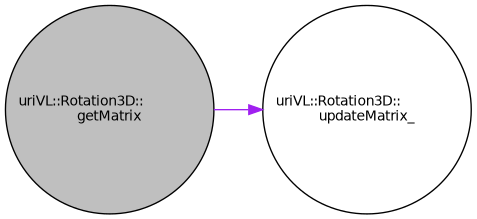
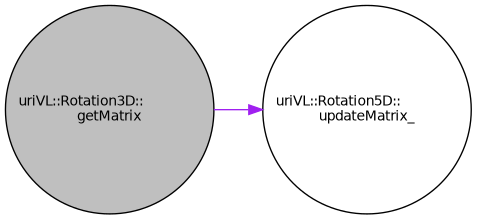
(367, 110) -> (367, 110)
